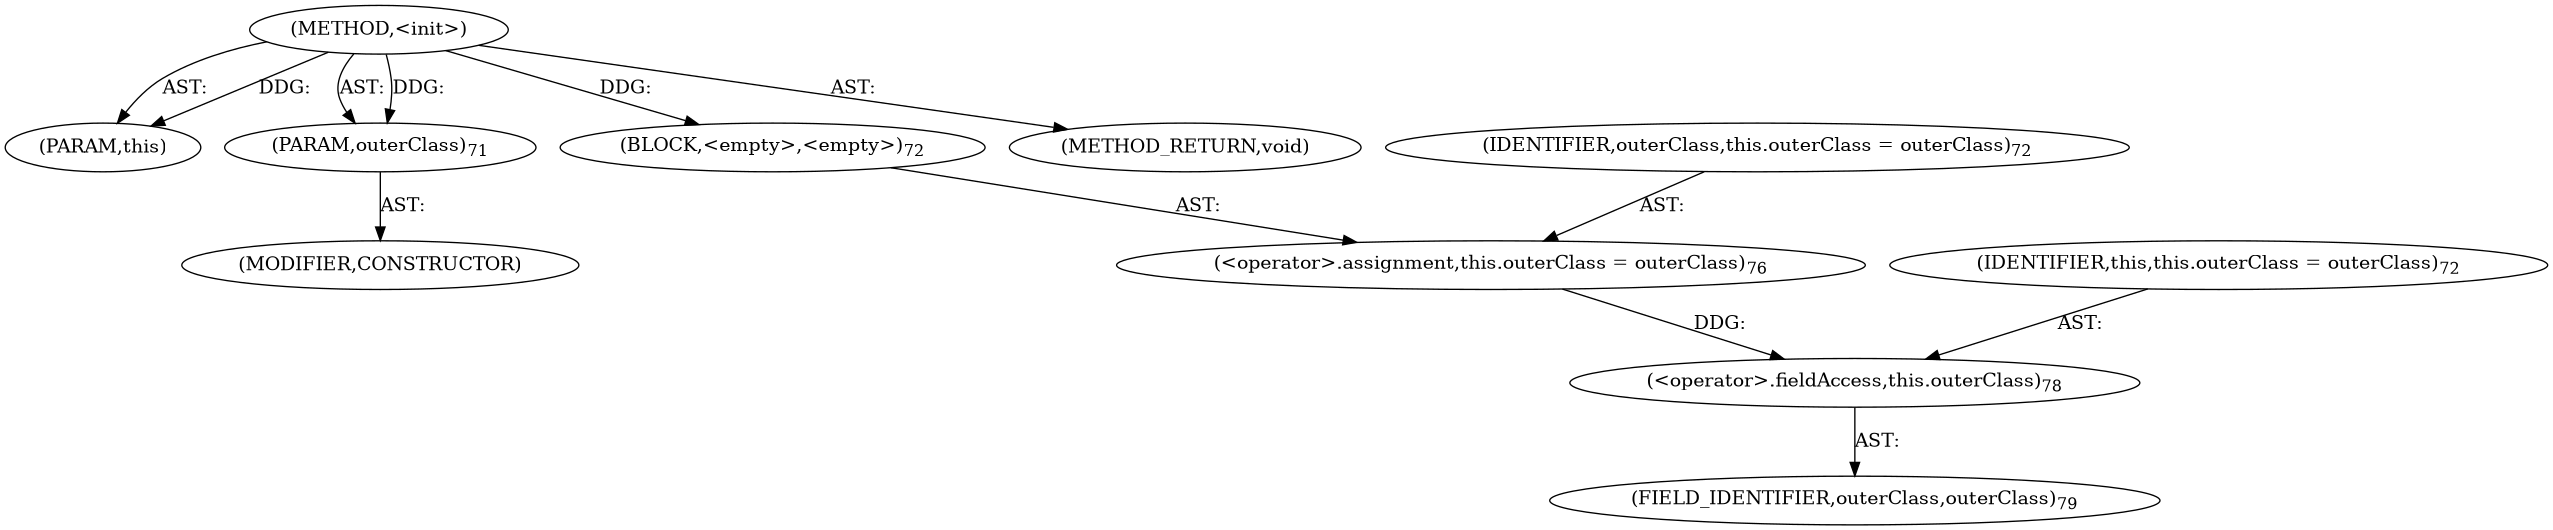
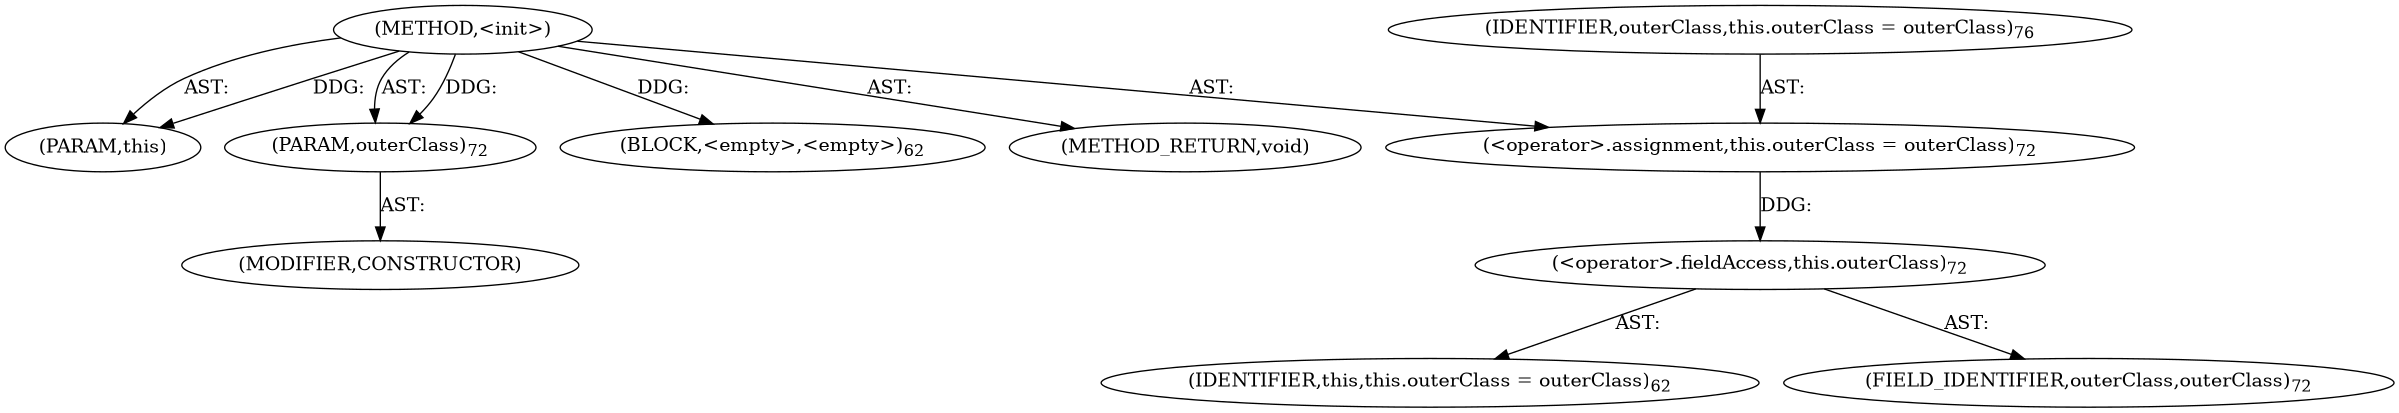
(478, 145) -> (478, 145)
(915, 145) -> (915, 145)
(2022, 145) -> (2025, 28)
(1117, 204) -> (1056, 84)
(1757, 263) -> (2027, 145)
(2450, 263) -> (1661, 381)
(2043, 322) -> (1602, 322)
(2052, 381) -> (1958, 263)
(2068, 498) -> (2302, 381)
